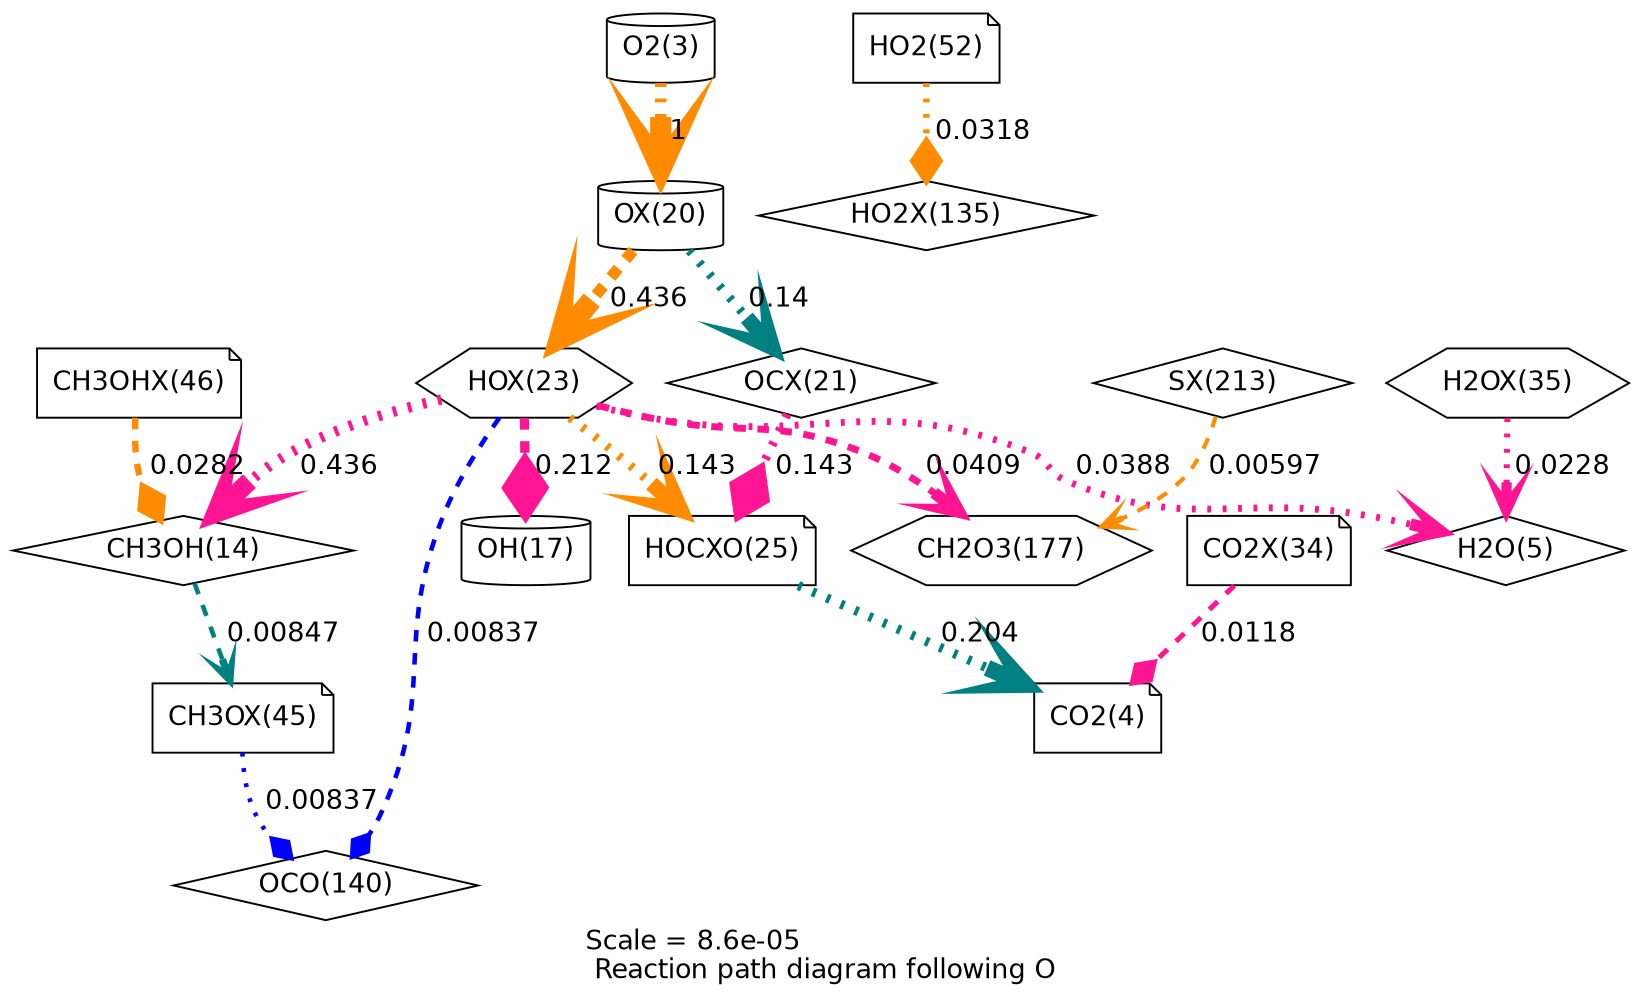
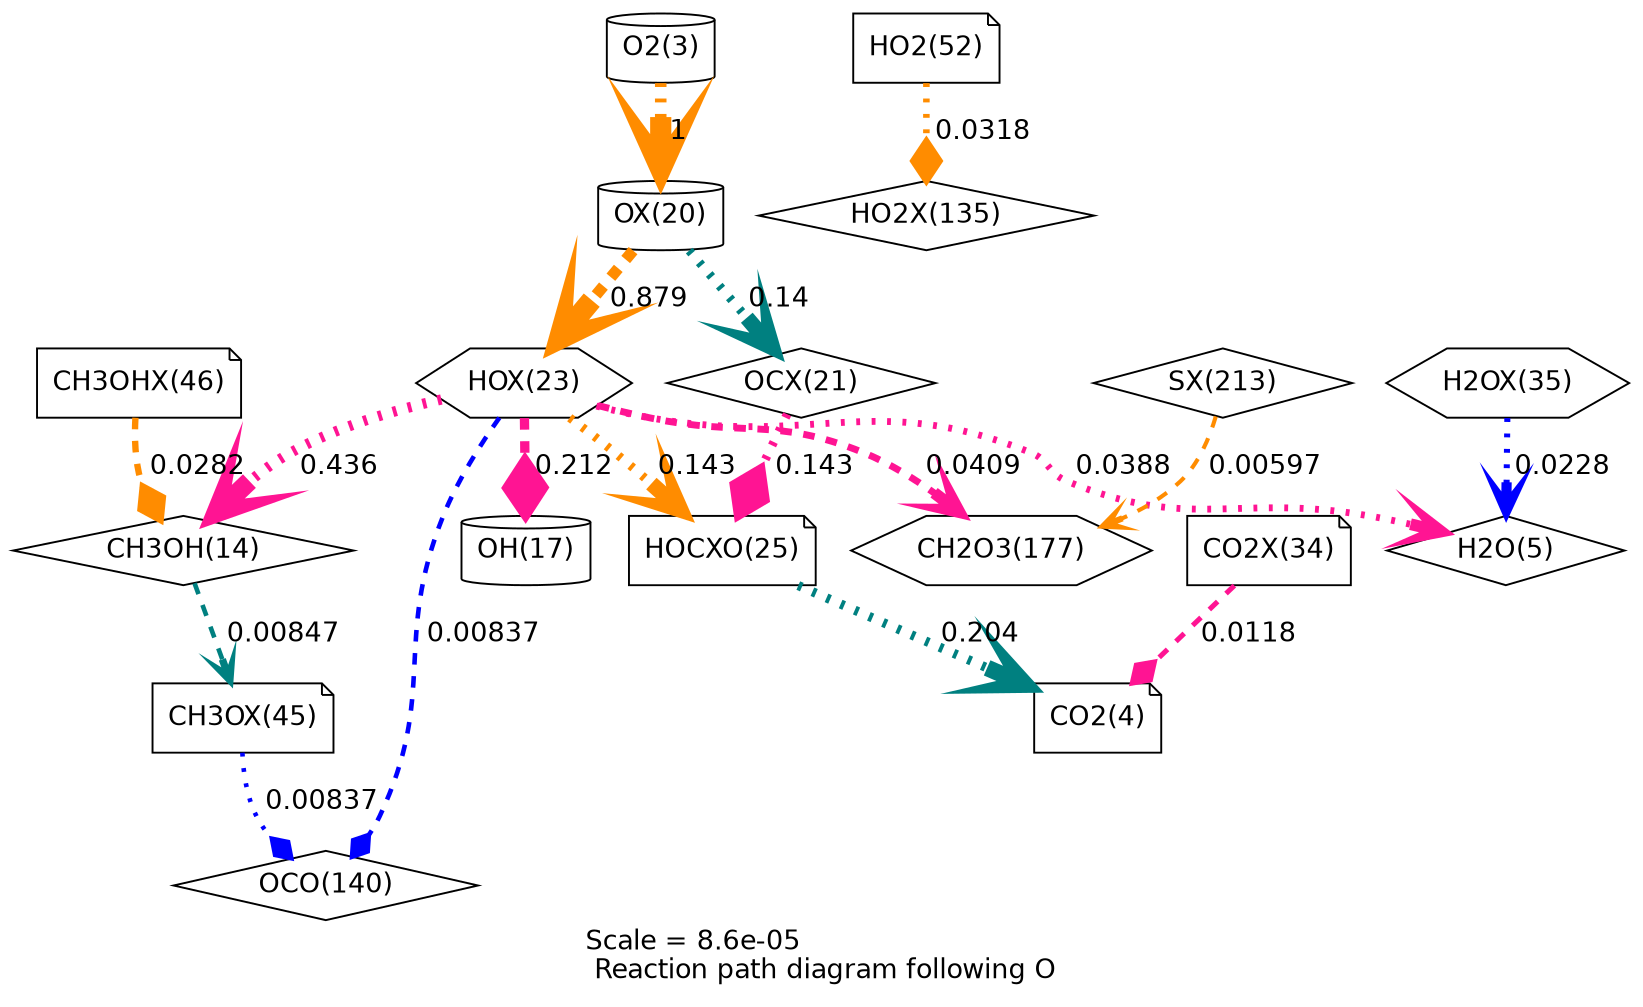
(645, 299) -> (645, 299)
(1507, 452) -> (1507, 452)
